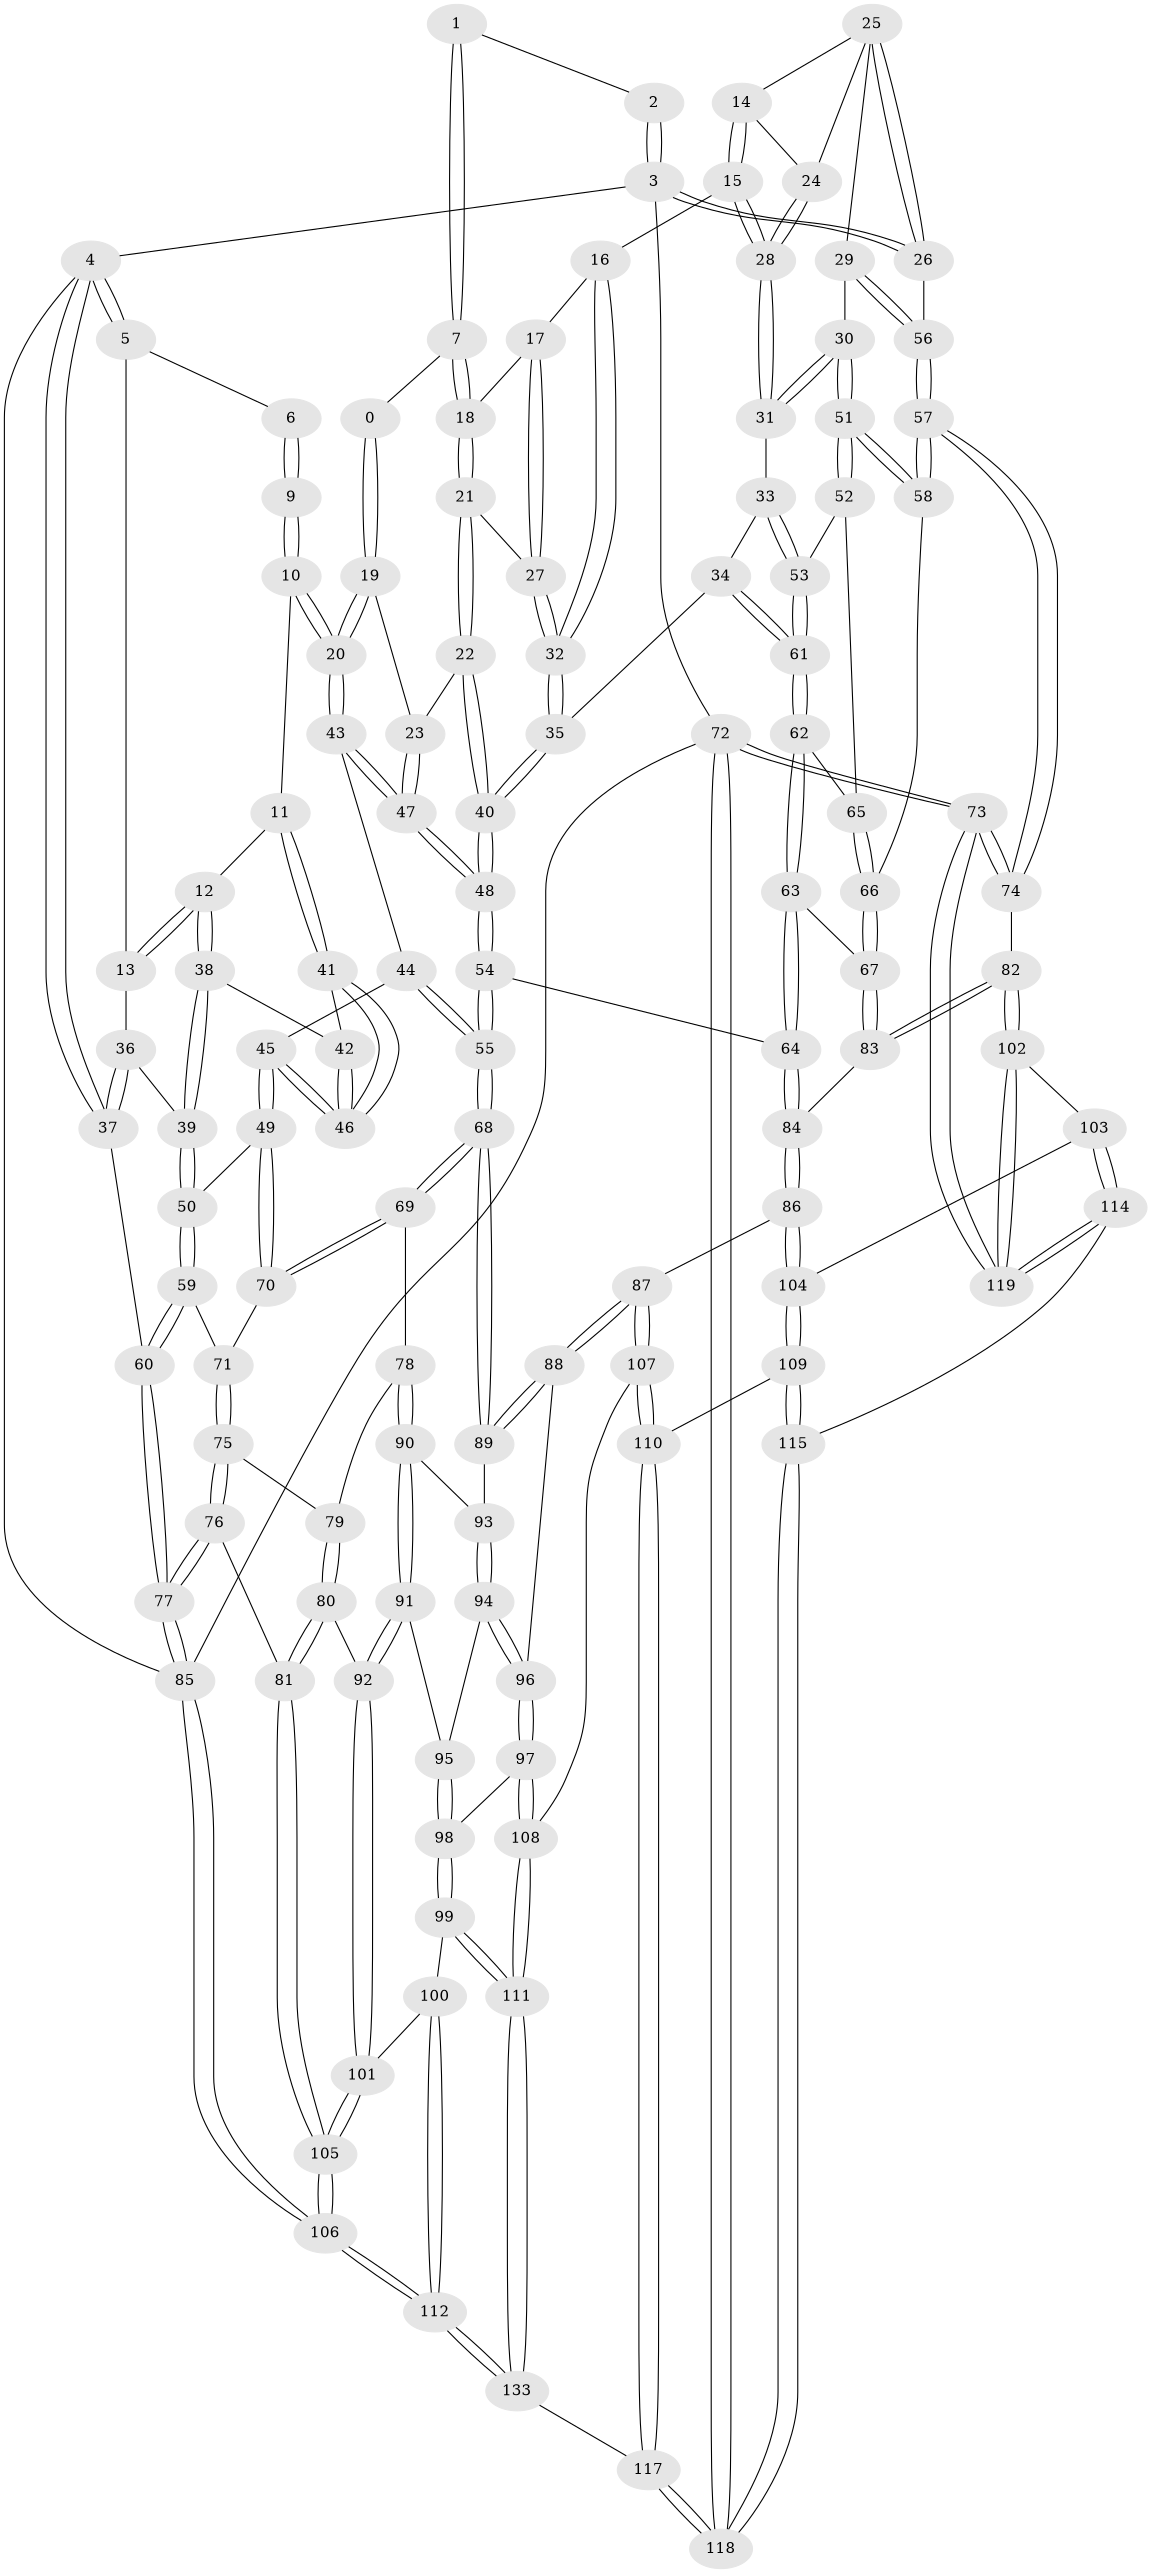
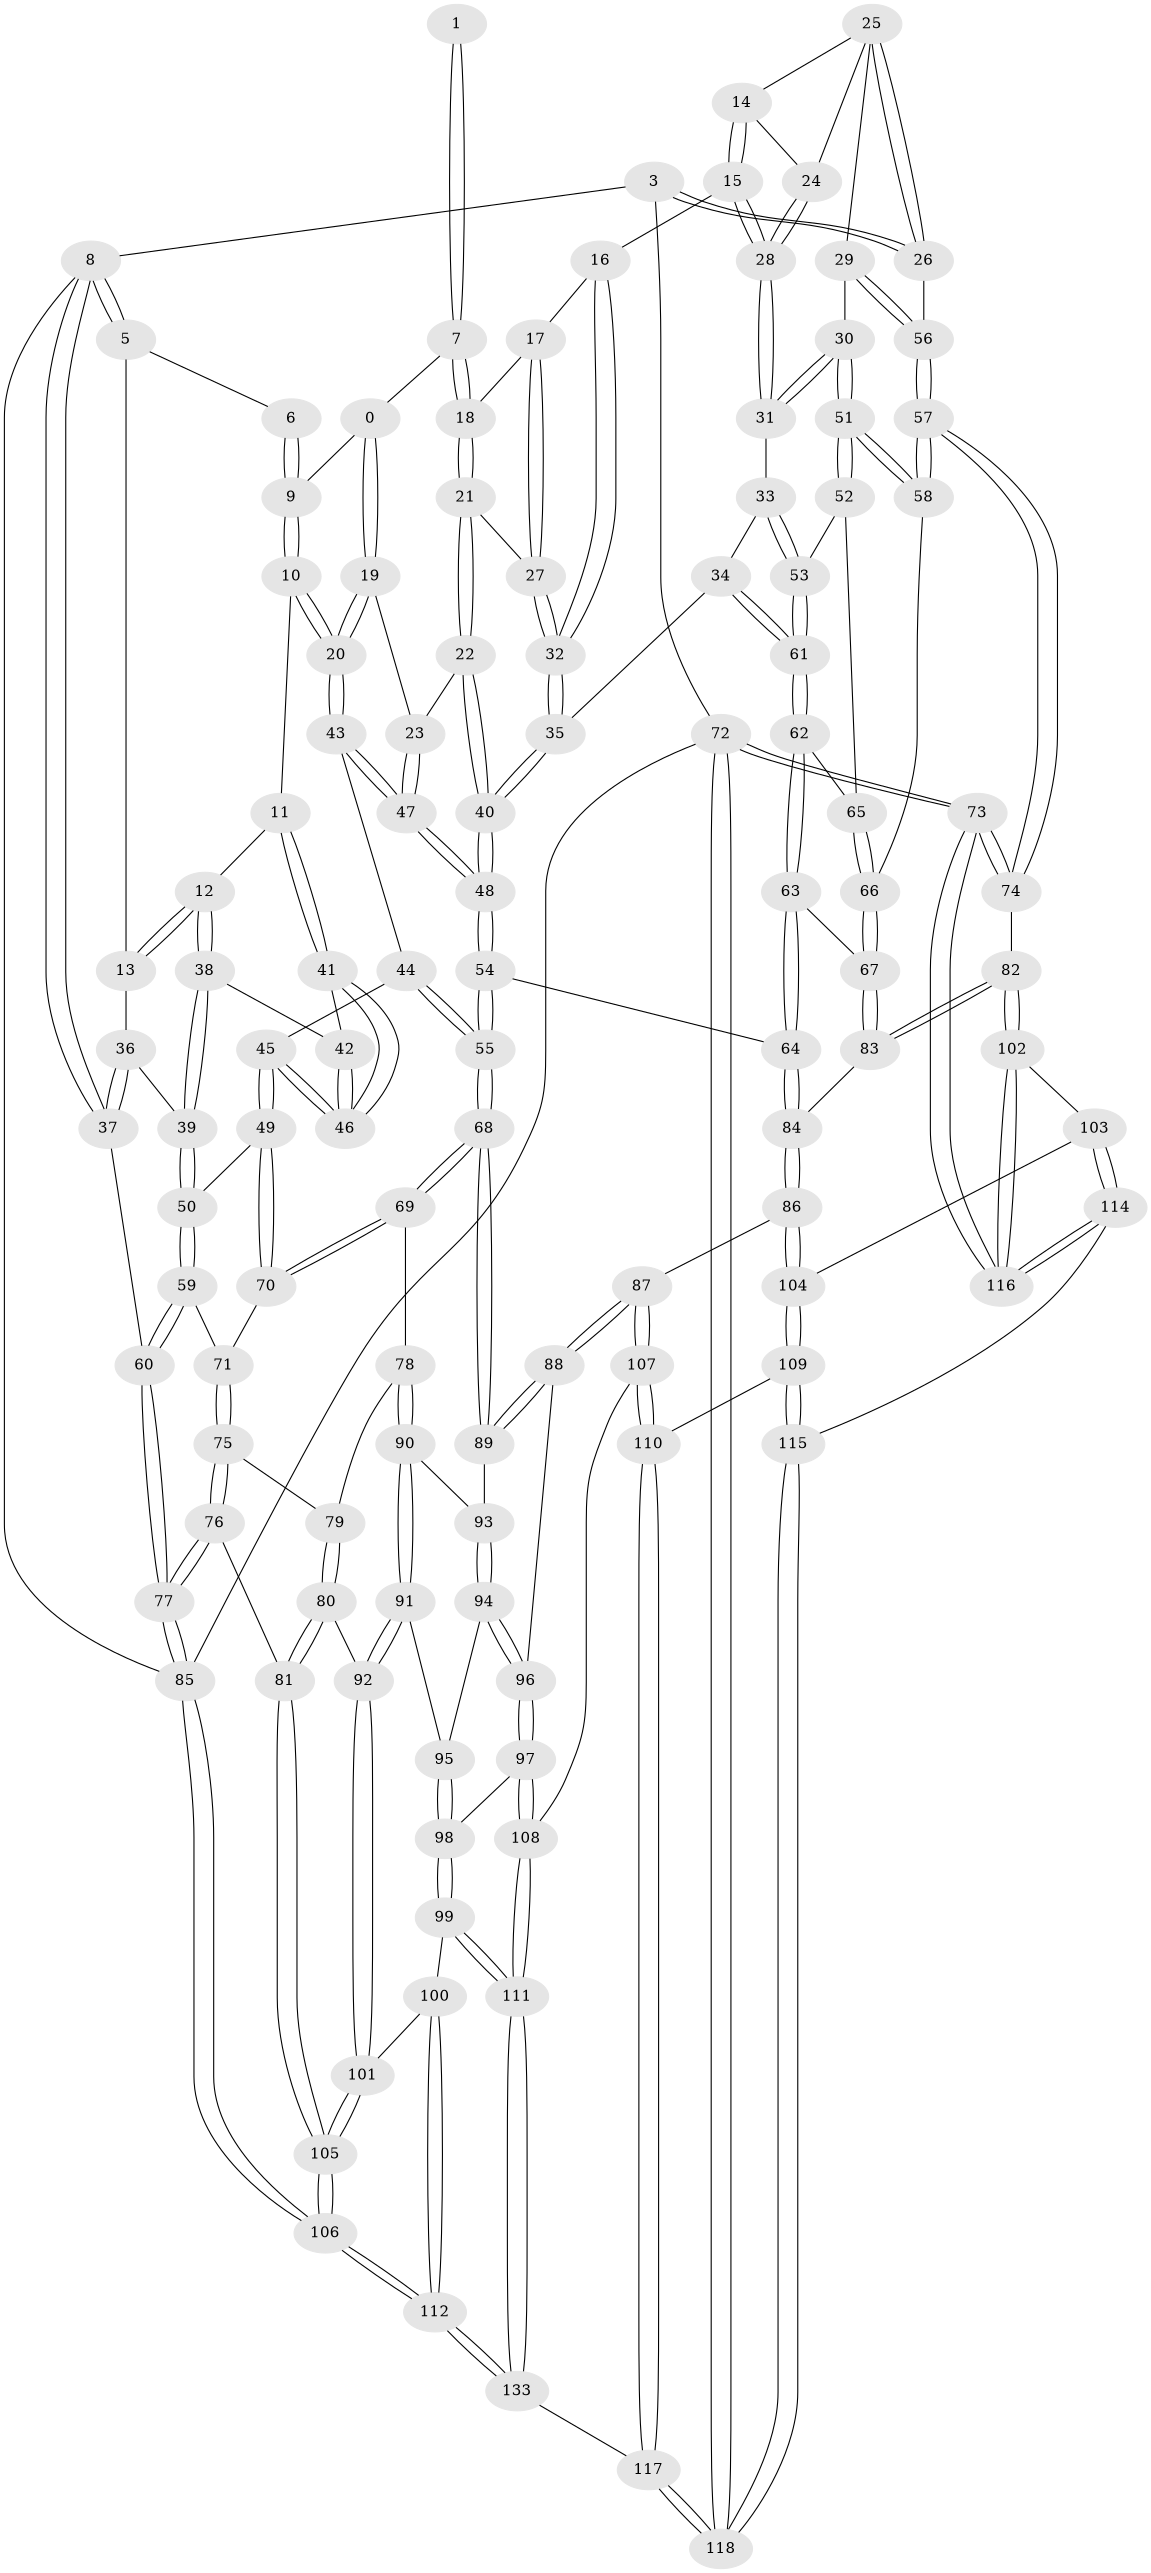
(654, 103) -> none
(91, 261) -> (91, 261)
none -> (331, 458)
(1002, 1287) -> (1002, 1287)
